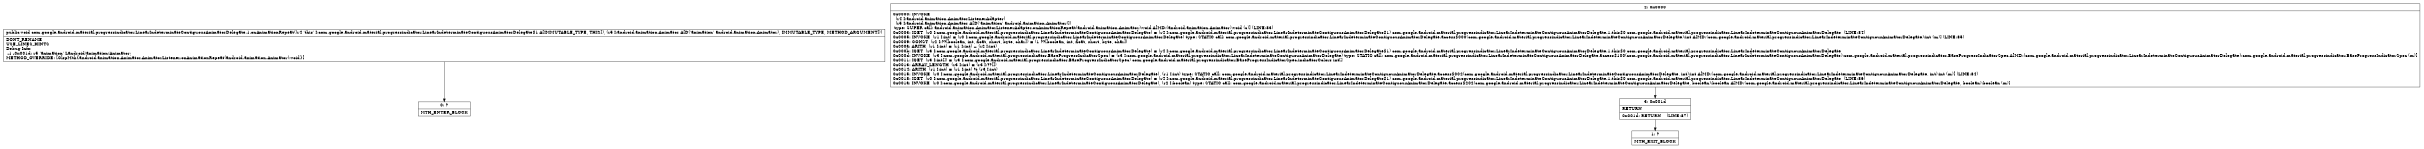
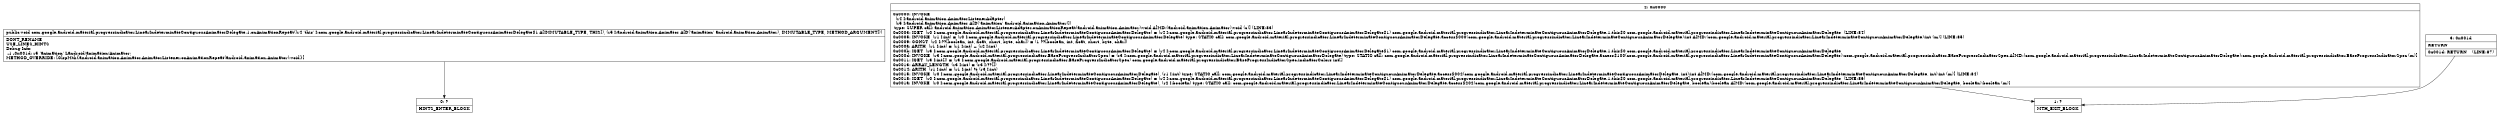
(1655, 91) -> (1983, 94)
(444, 112) -> (444, 109)
